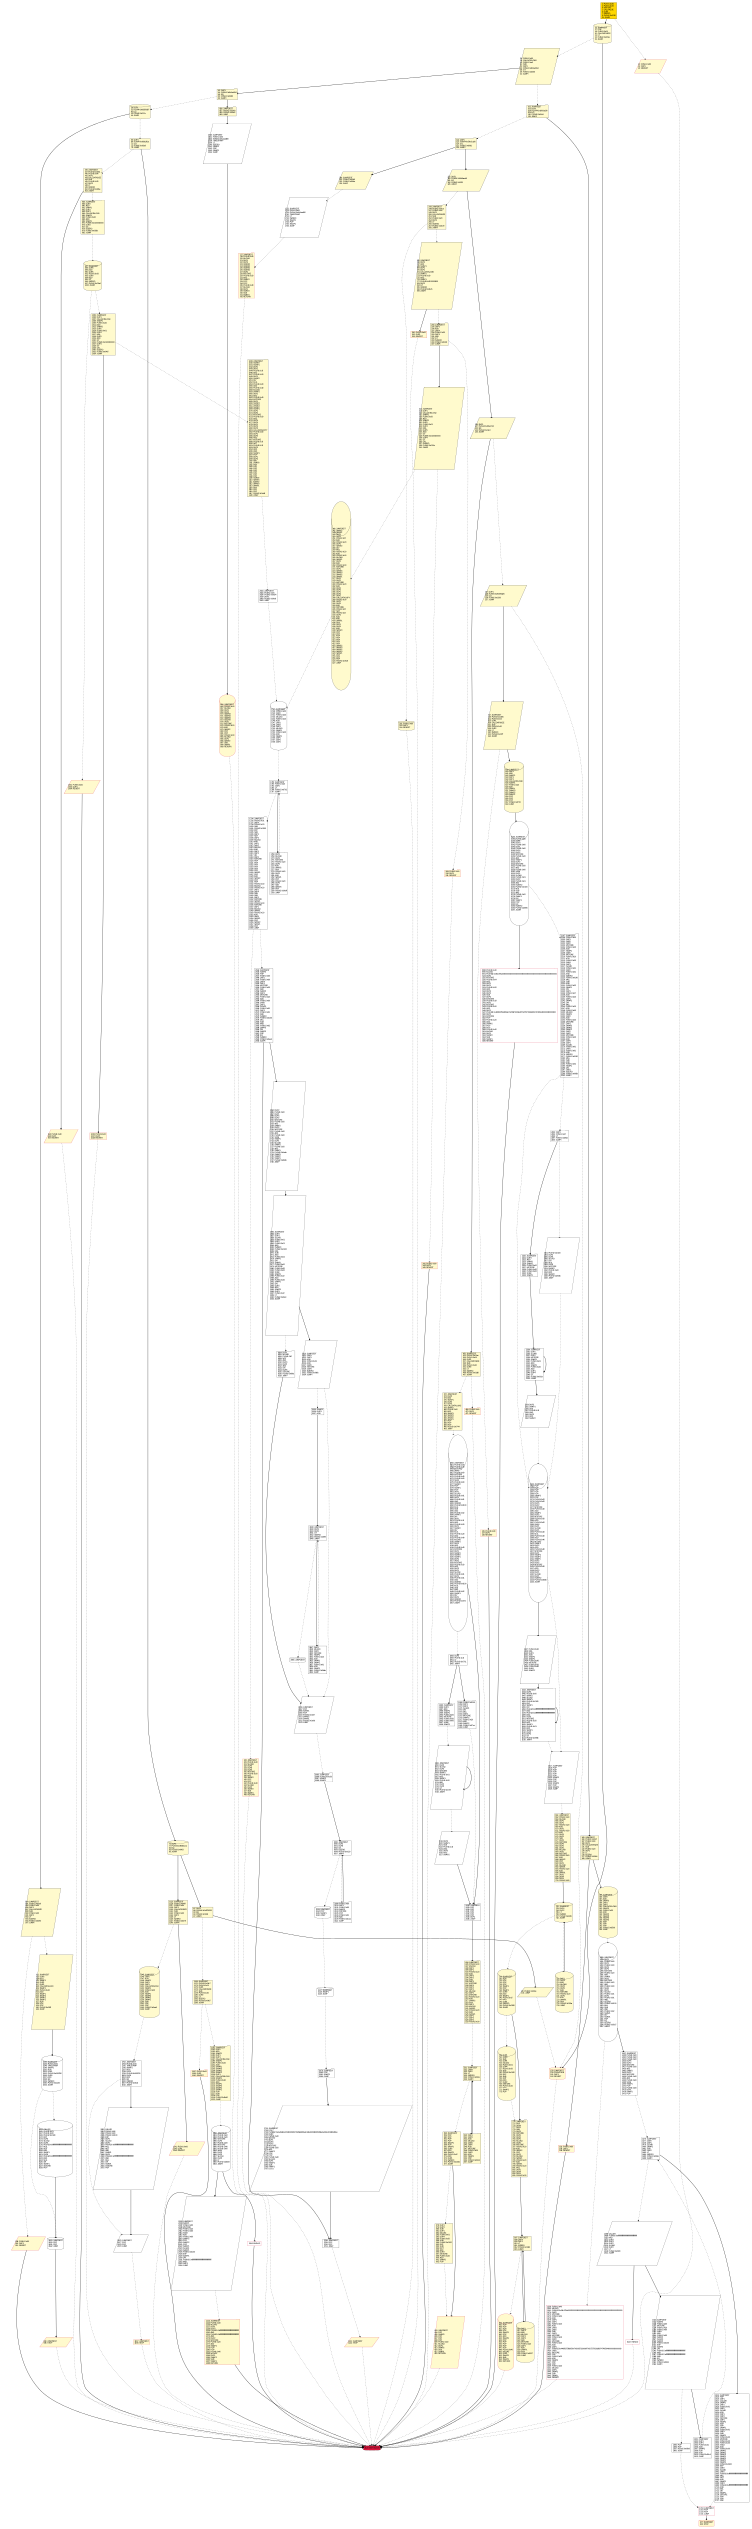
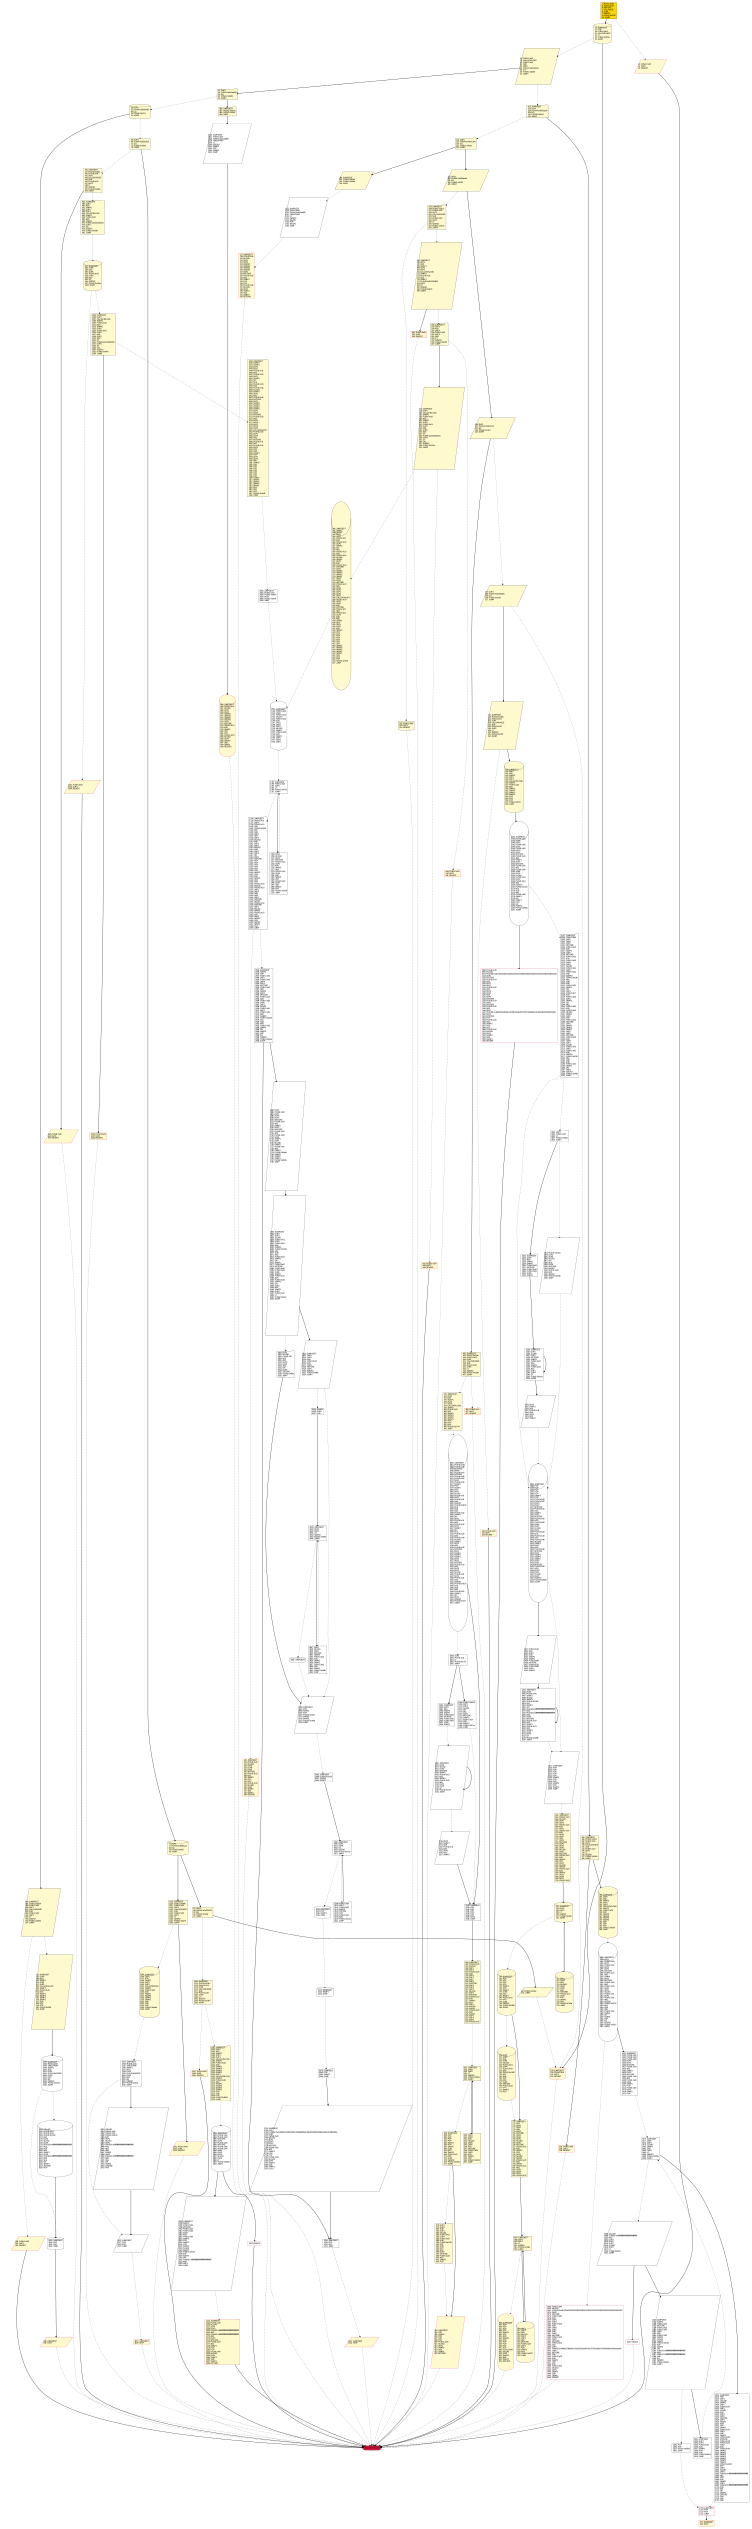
(679, 1378) -> (679, 1378)
(544, 2357) -> (544, 2357)
